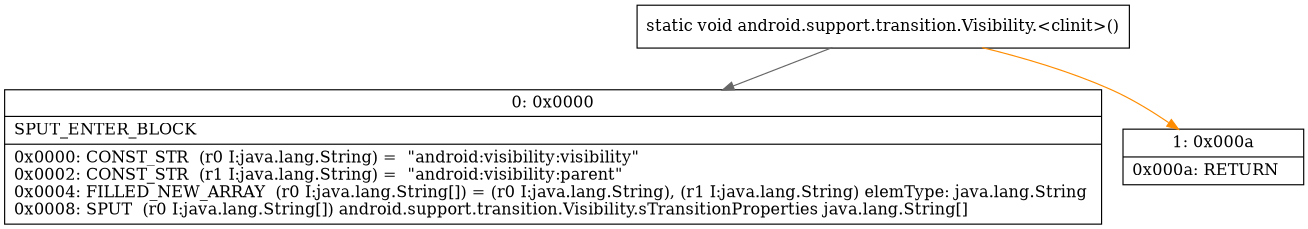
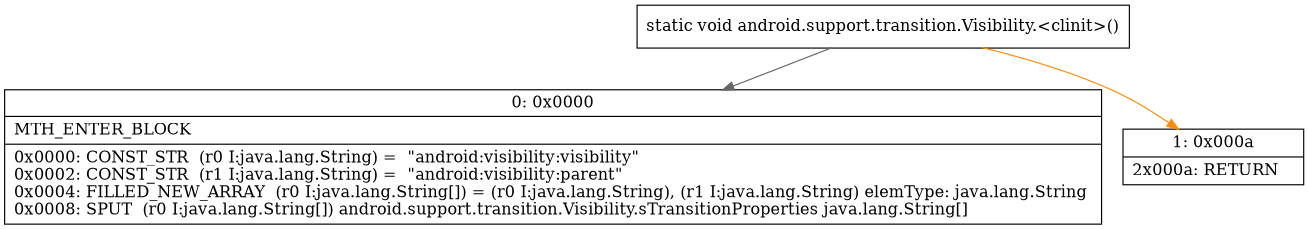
(105, 130) -> (103, 130)
(1213, 170) -> (1213, 170)
